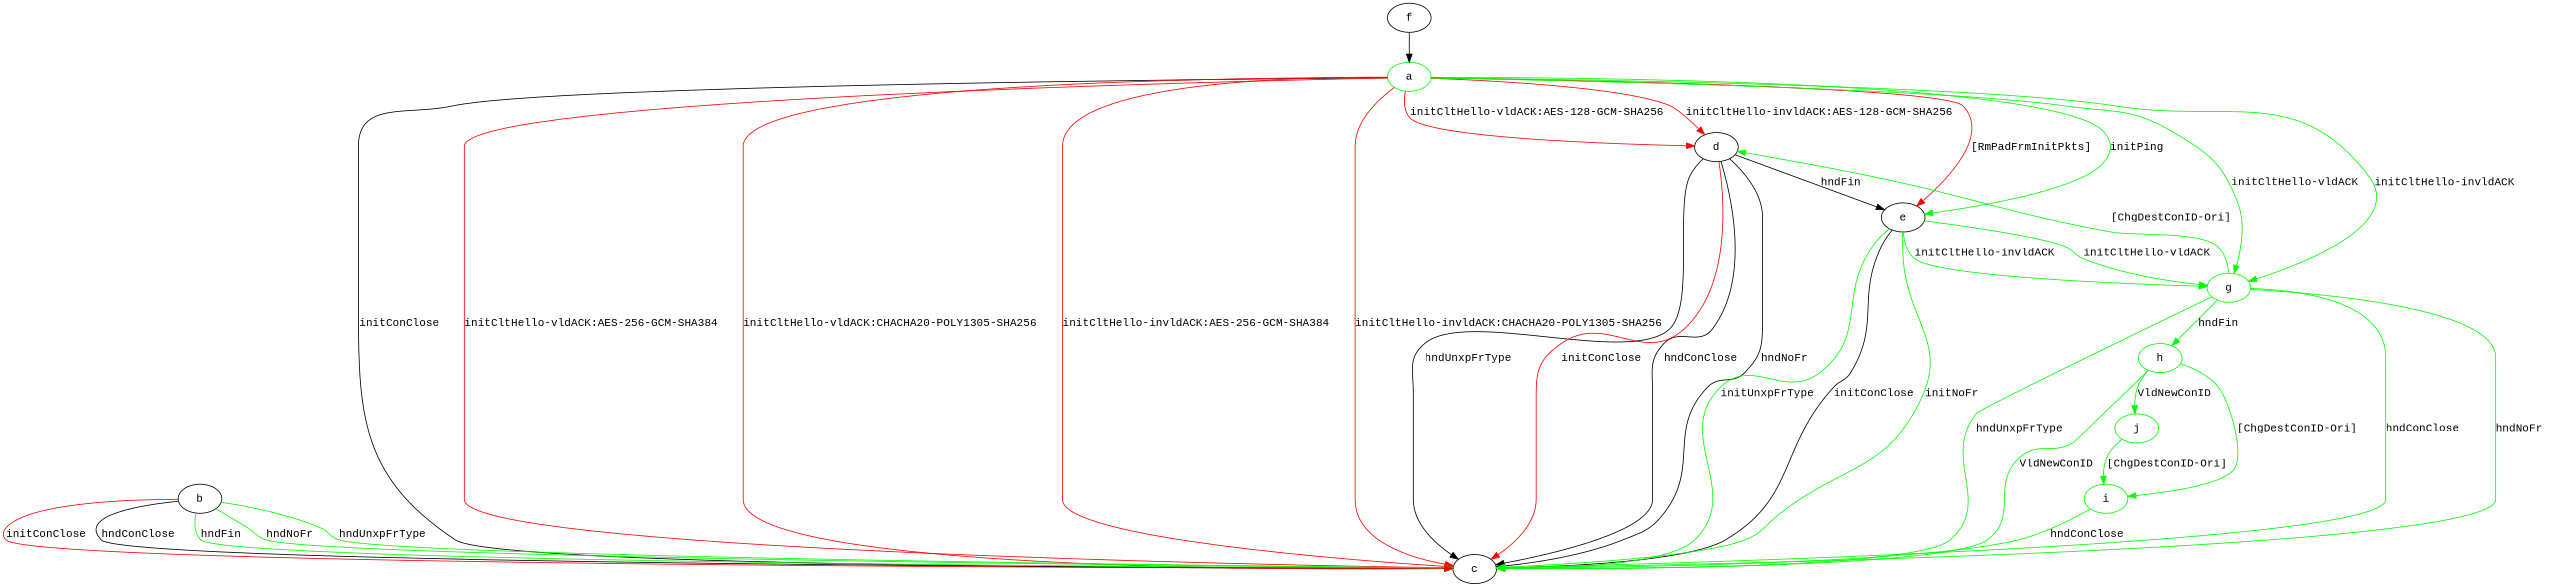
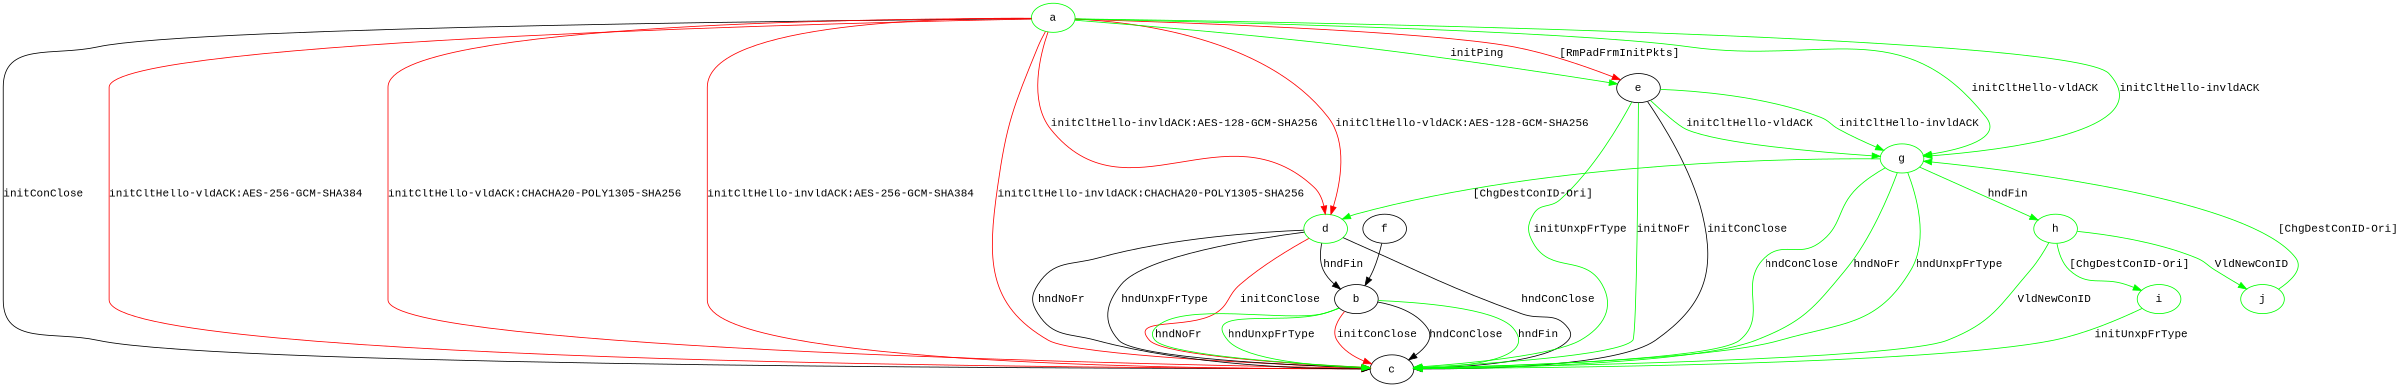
(1409, 43) -> (1377, 261)
(1716, 147) -> (1326, 229)
(1806, 181) -> (1322, 265)
(2108, 455) -> (2140, 194)
(2091, 534) -> (2145, 334)
